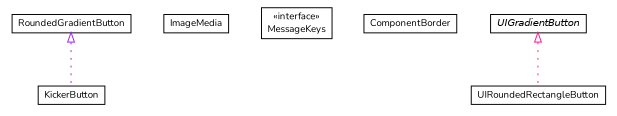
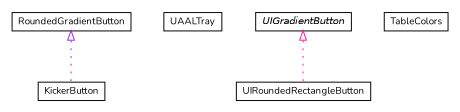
none -> (193, 21)
none -> (416, 21)
(196, 23) -> none
(296, 23) -> none
(410, 23) -> none
